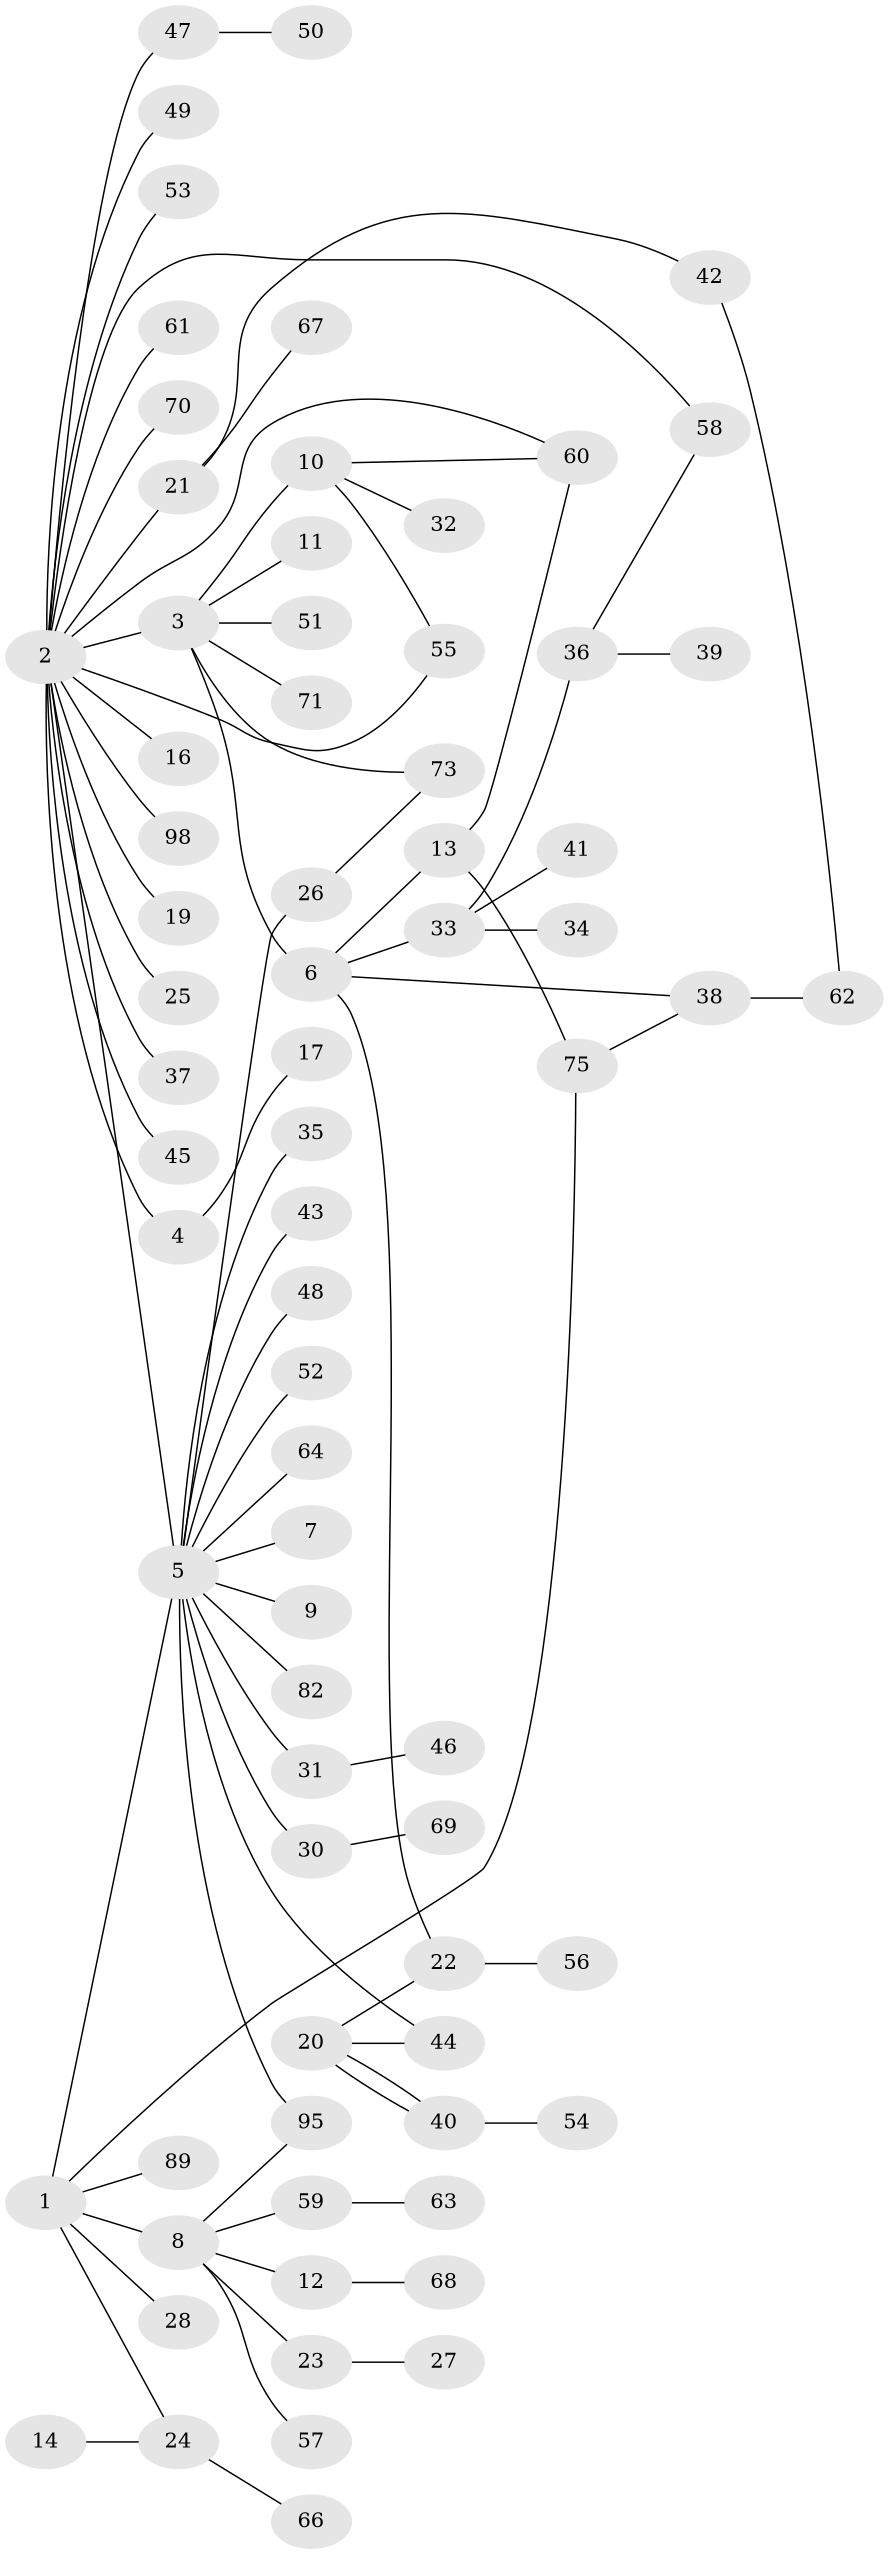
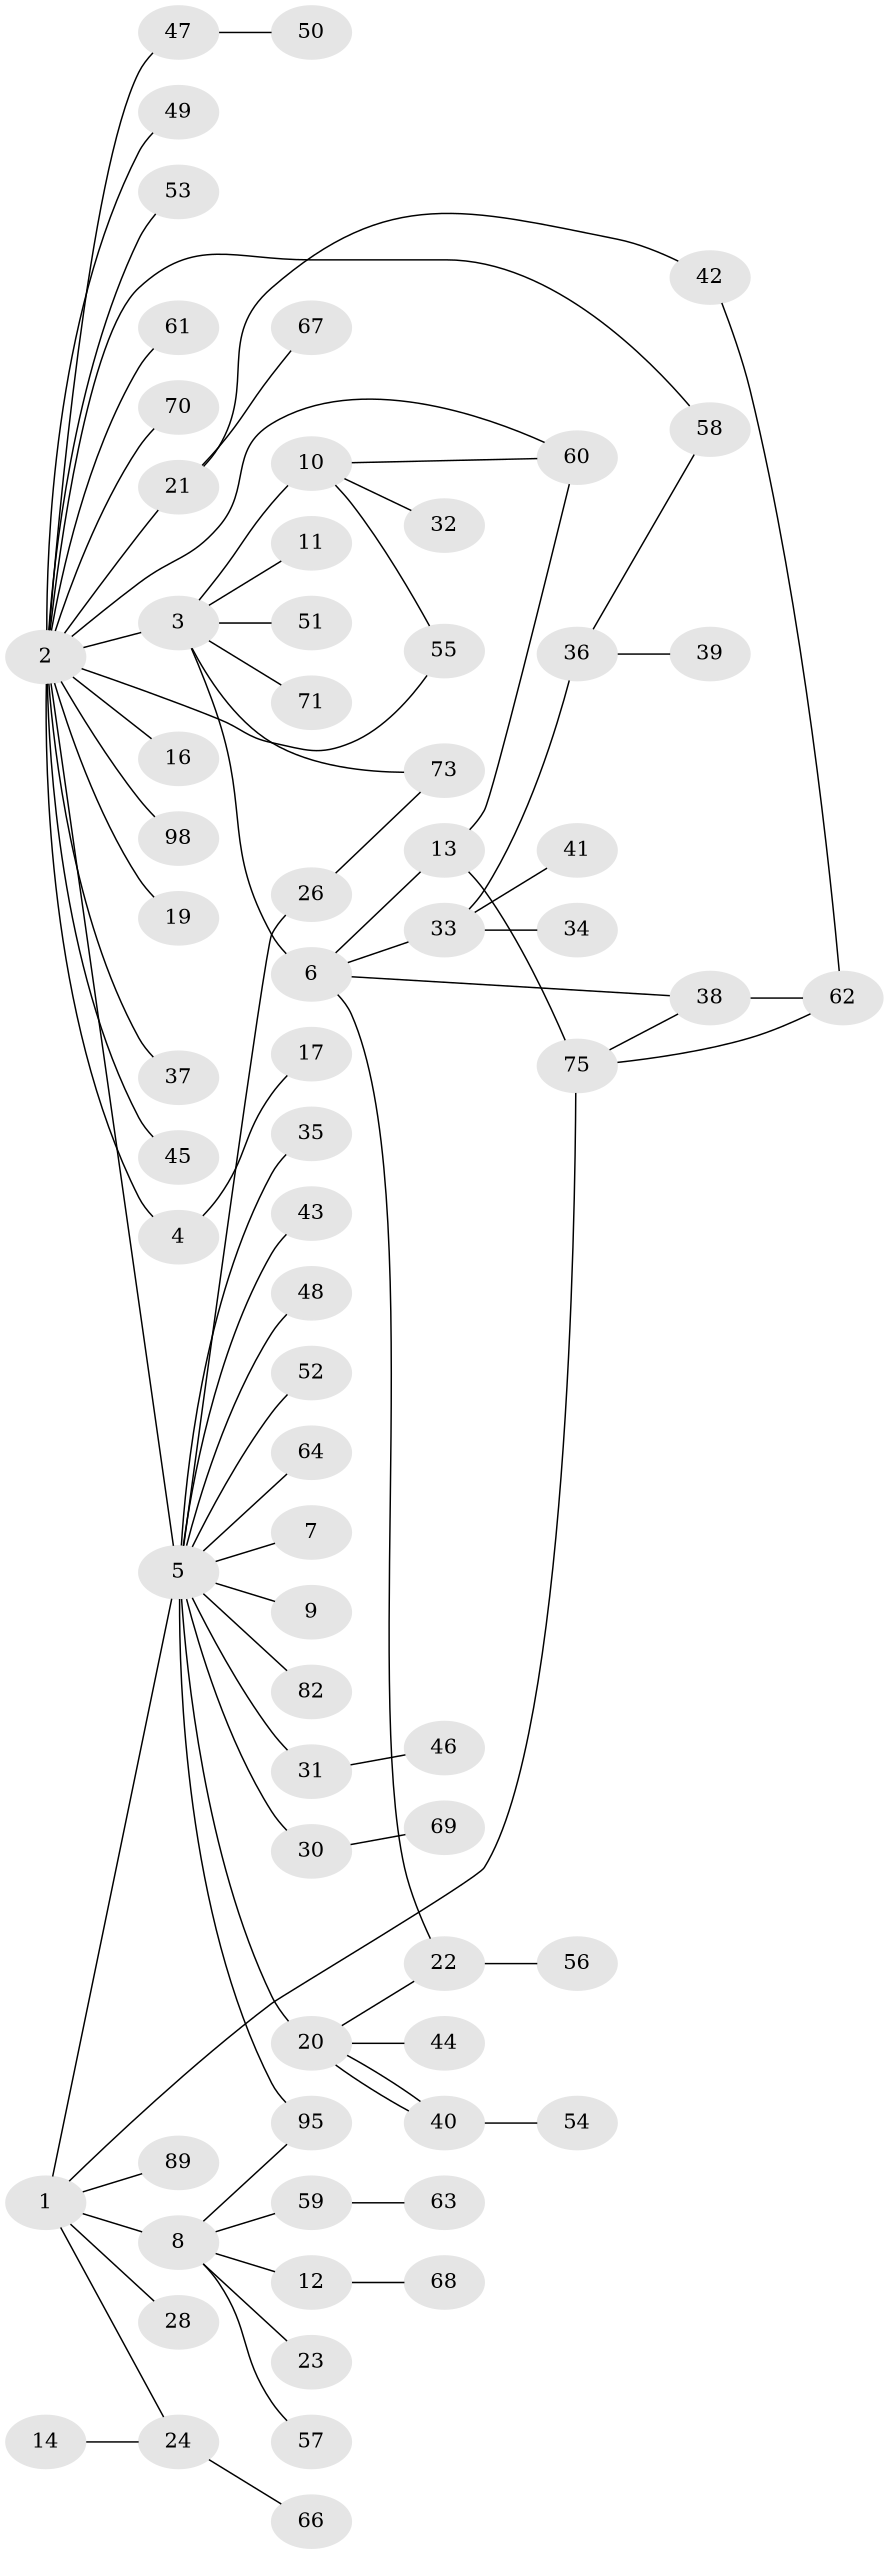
(179, 998) -> none
none -> (716, 1047)
(246, 1842) -> (213, 1816)
(444, 2362) -> none
